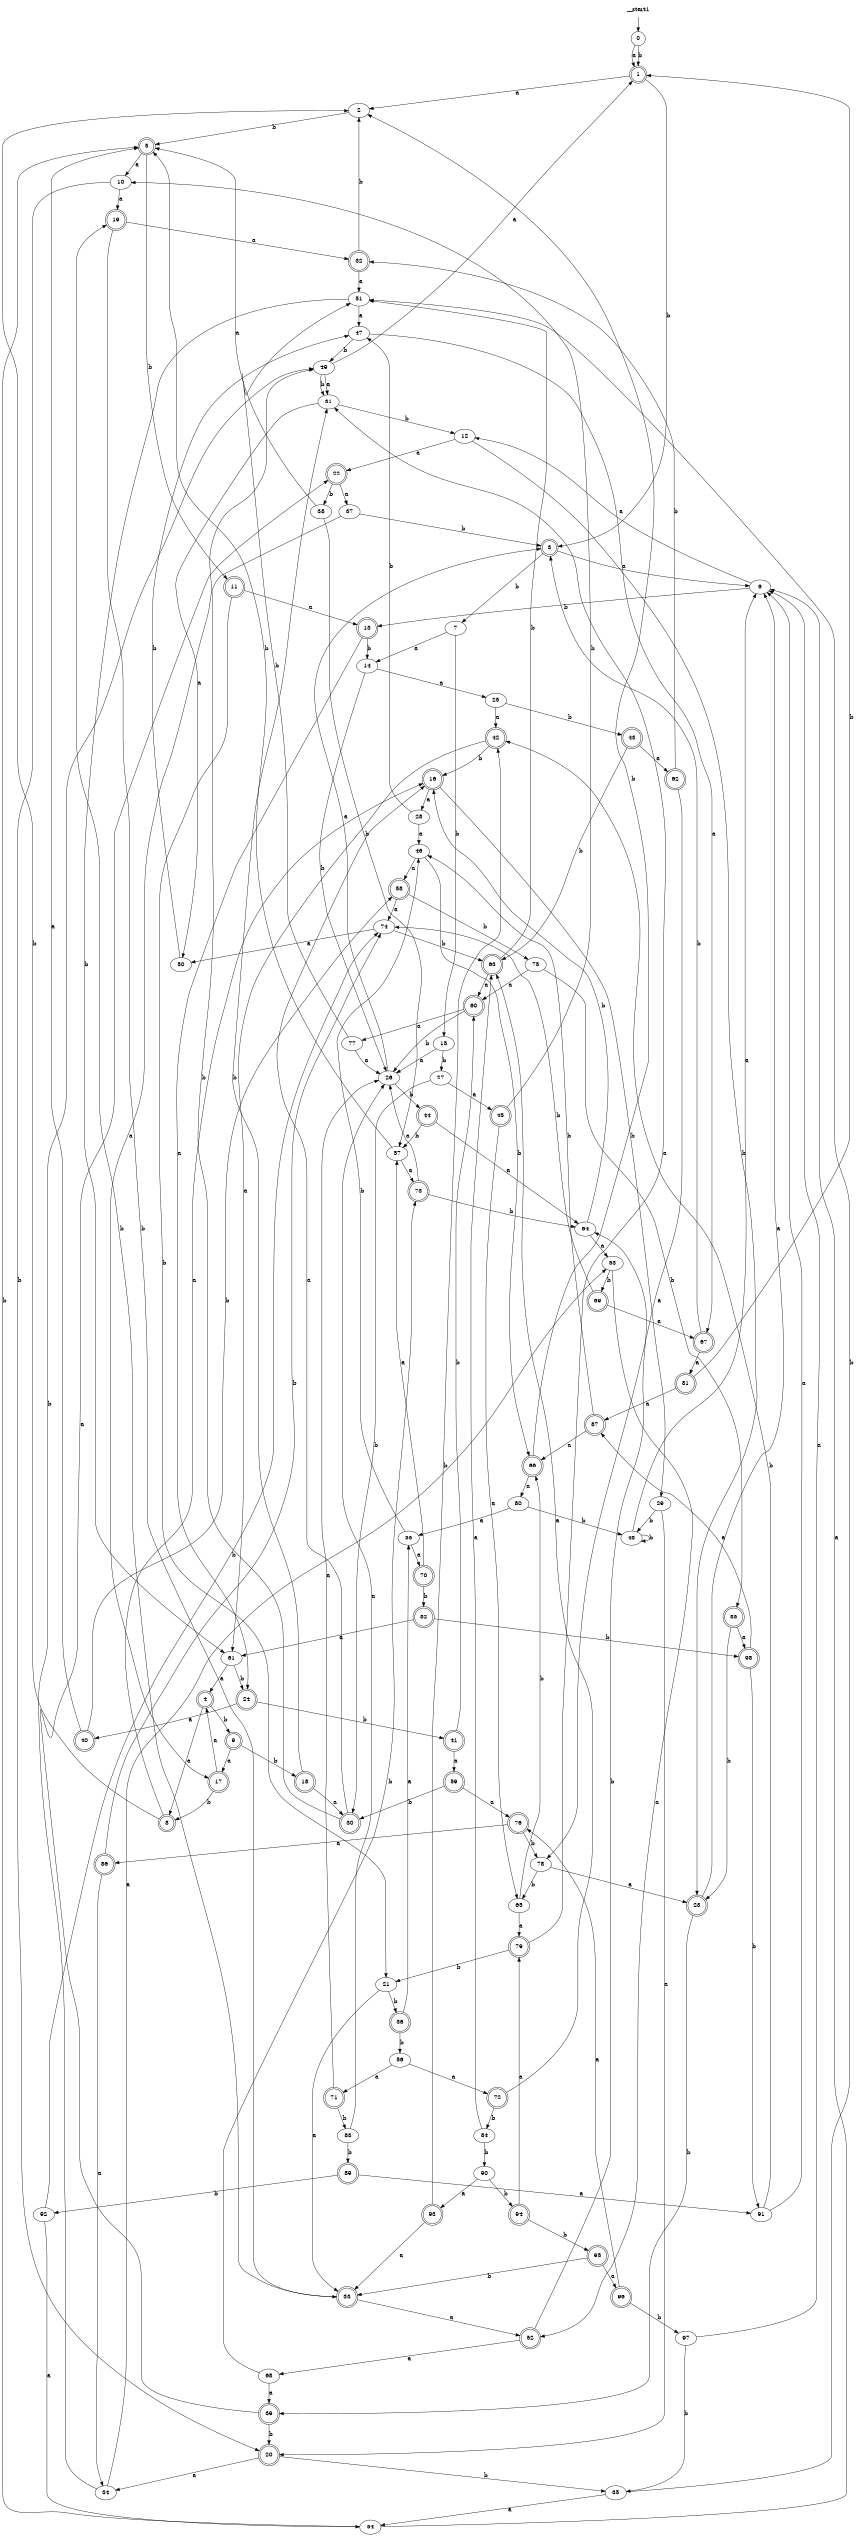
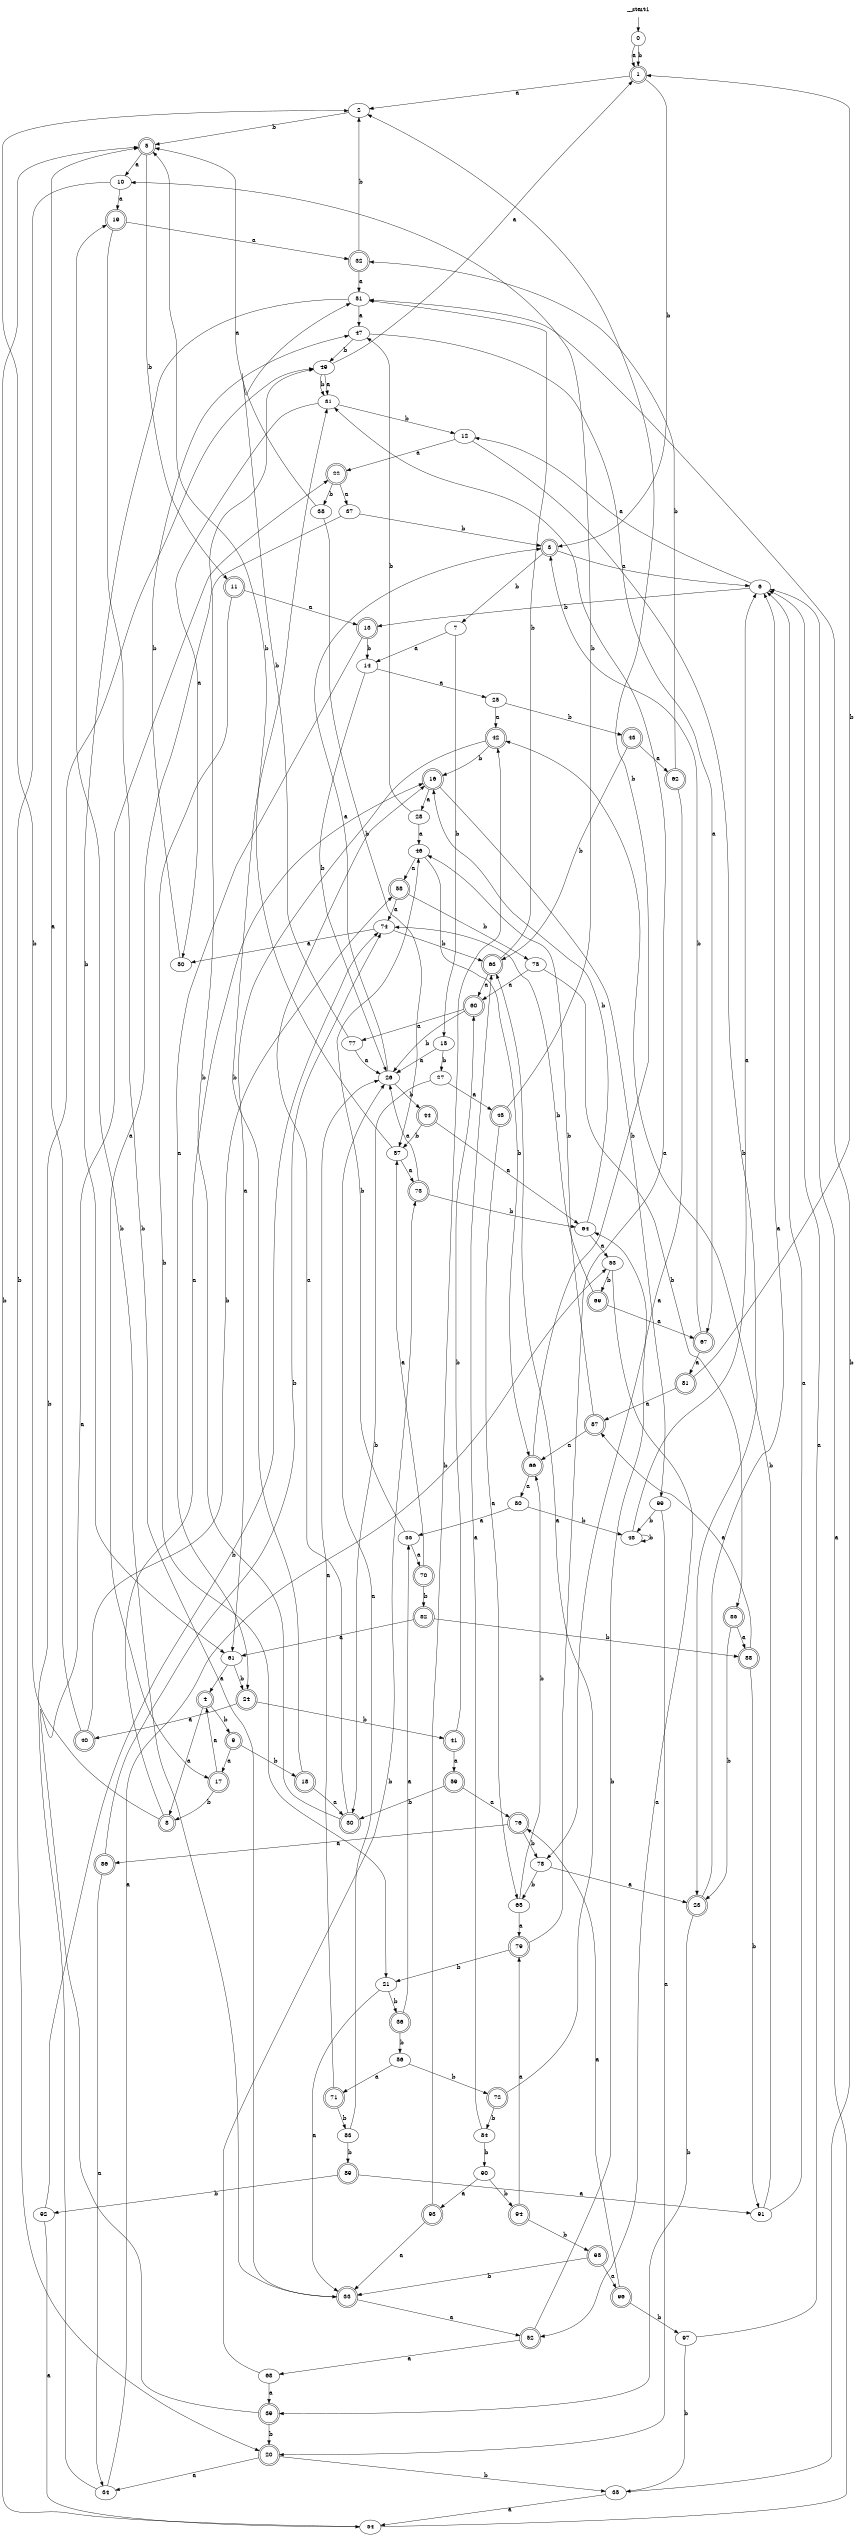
(660, 1504) -> (660, 1504)
(749, 1658) -> (749, 1658)
(453, 2077) -> (454, 2077)
